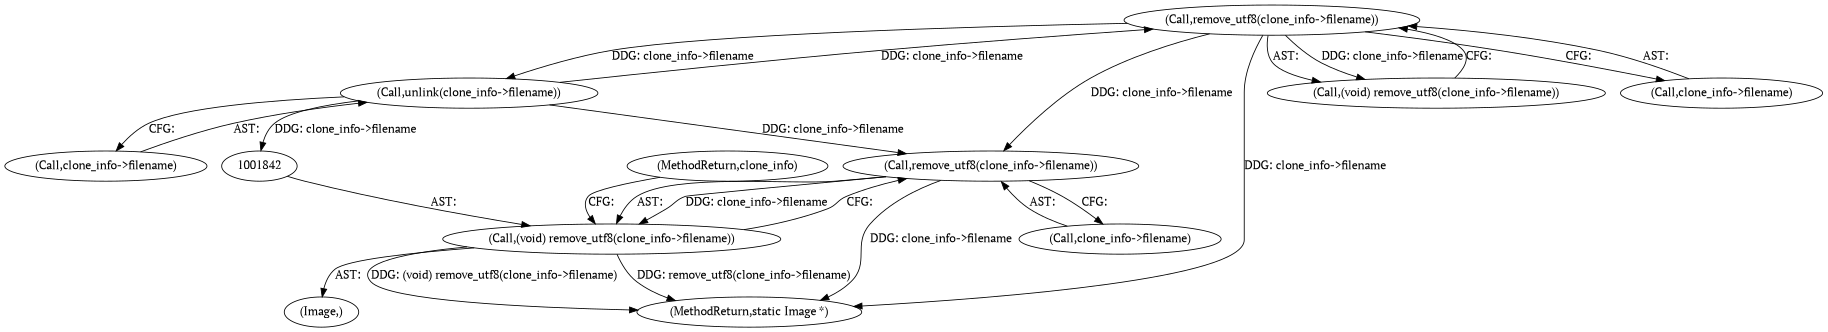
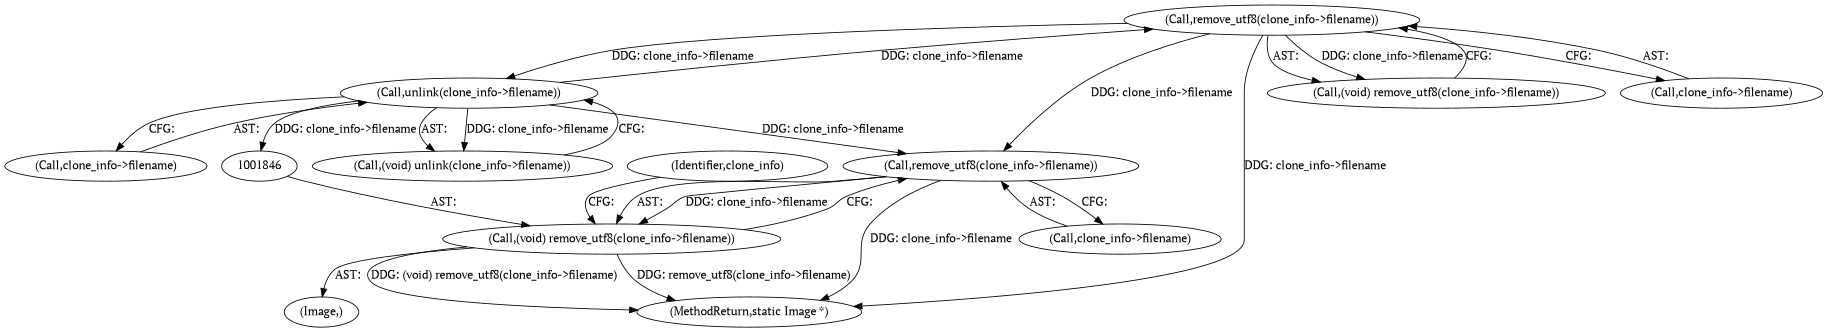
(259, 166) -> (259, 166)
none -> (462, 166)
(728, 166) -> (728, 166)
